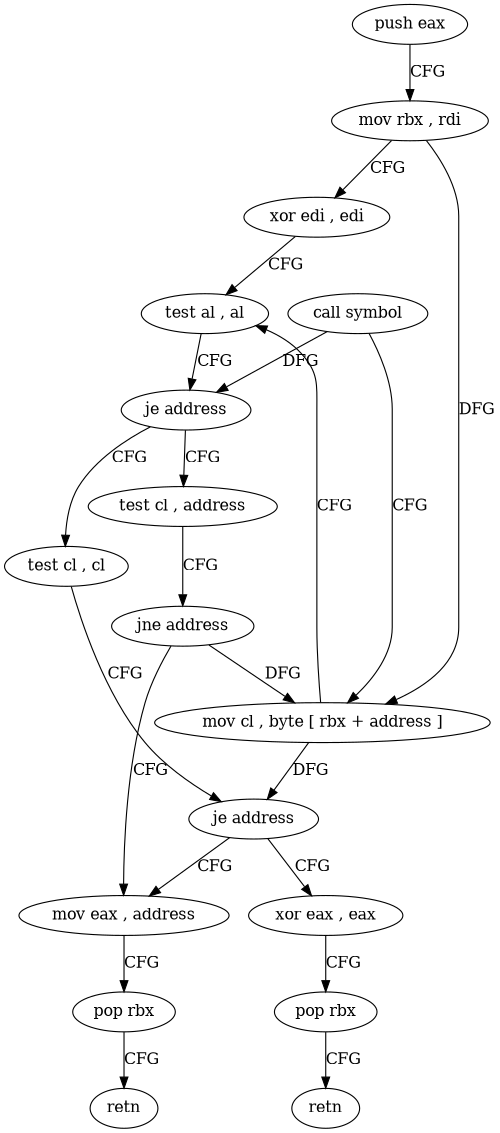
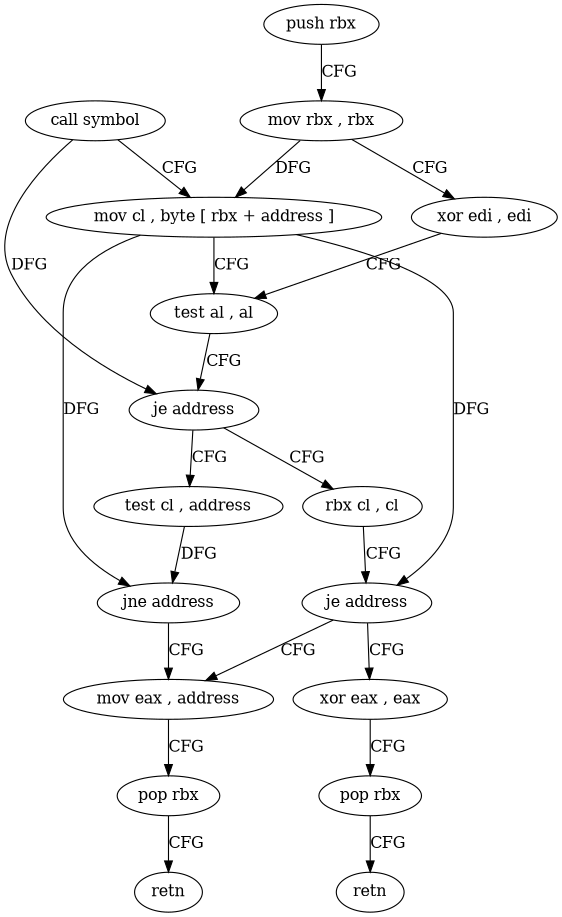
(410, 24) -> (321, 24)
(410, 121) -> (321, 121)
(66, 566) -> (362, 507)
(200, 566) -> (199, 555)
(247, 671) -> (63, 400)
